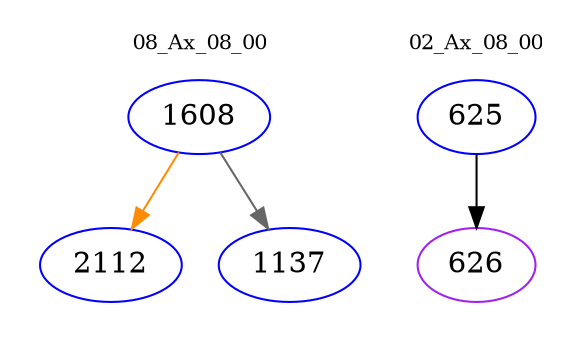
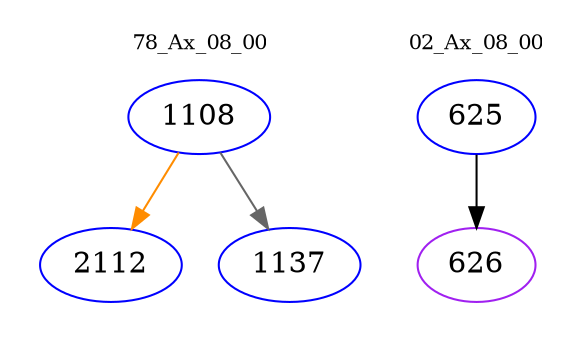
(200, 44) -> (200, 44)
(199, 117) -> (199, 117)
